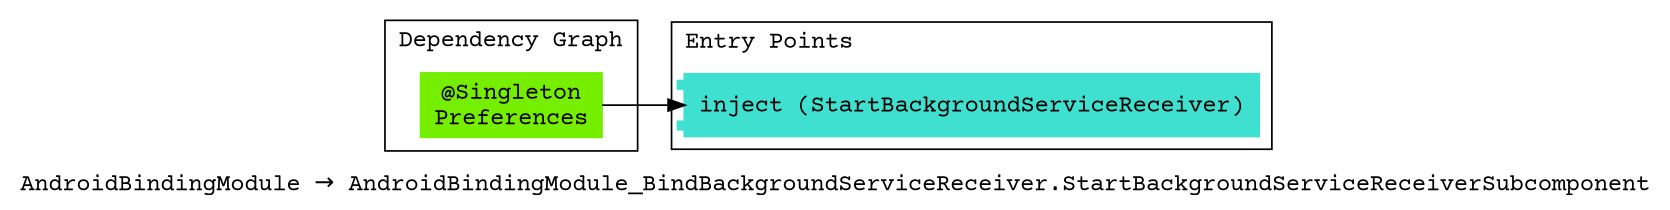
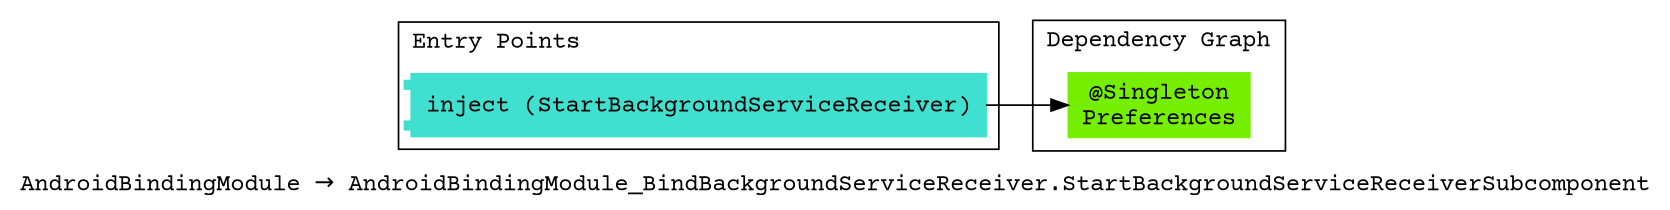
(627, 105) -> (1018, 105)
